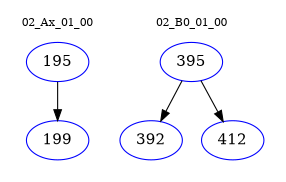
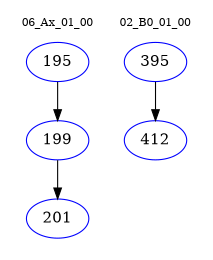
(58, 23) -> (58, 23)
(151, 140) -> none
none -> (58, 219)
